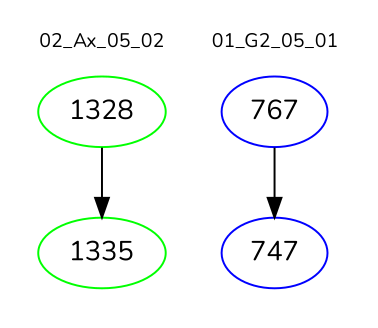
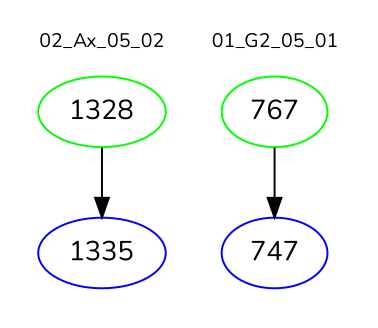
(275, 112) -> (275, 112)
(102, 253) -> (102, 253)
